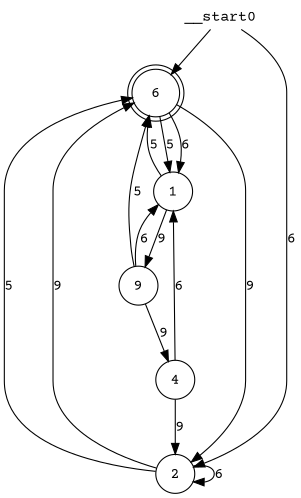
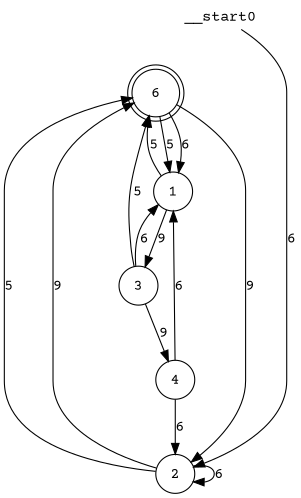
(195, 48) -> none
(138, 286) -> (138, 286)
(180, 427) -> (180, 427)
